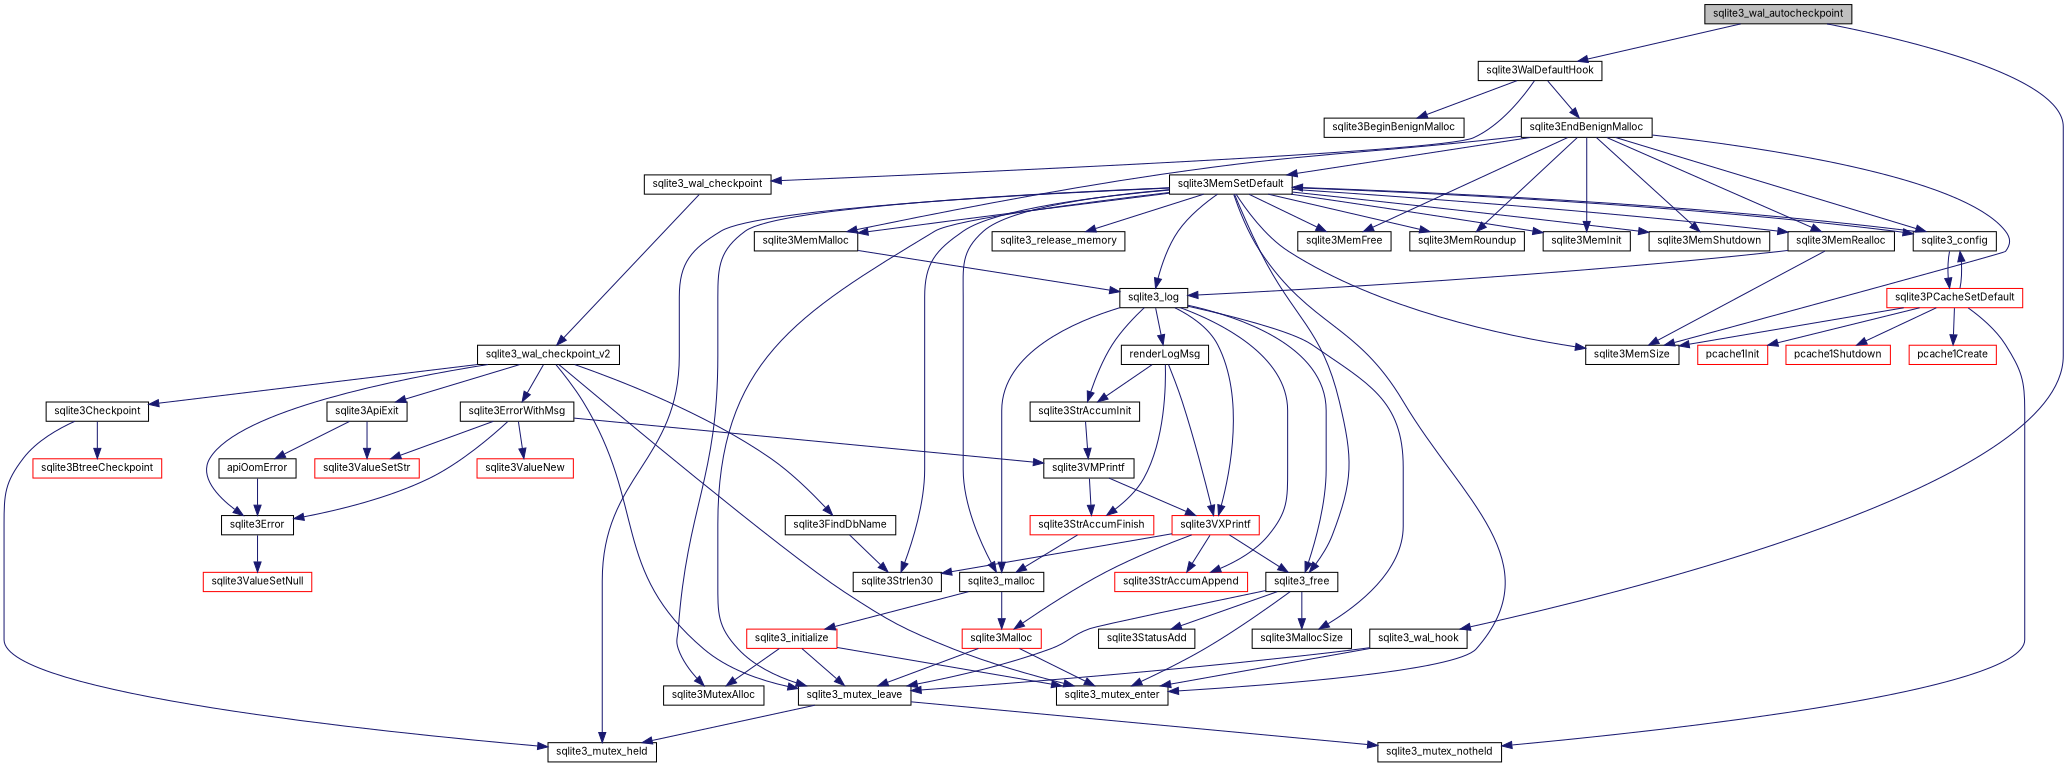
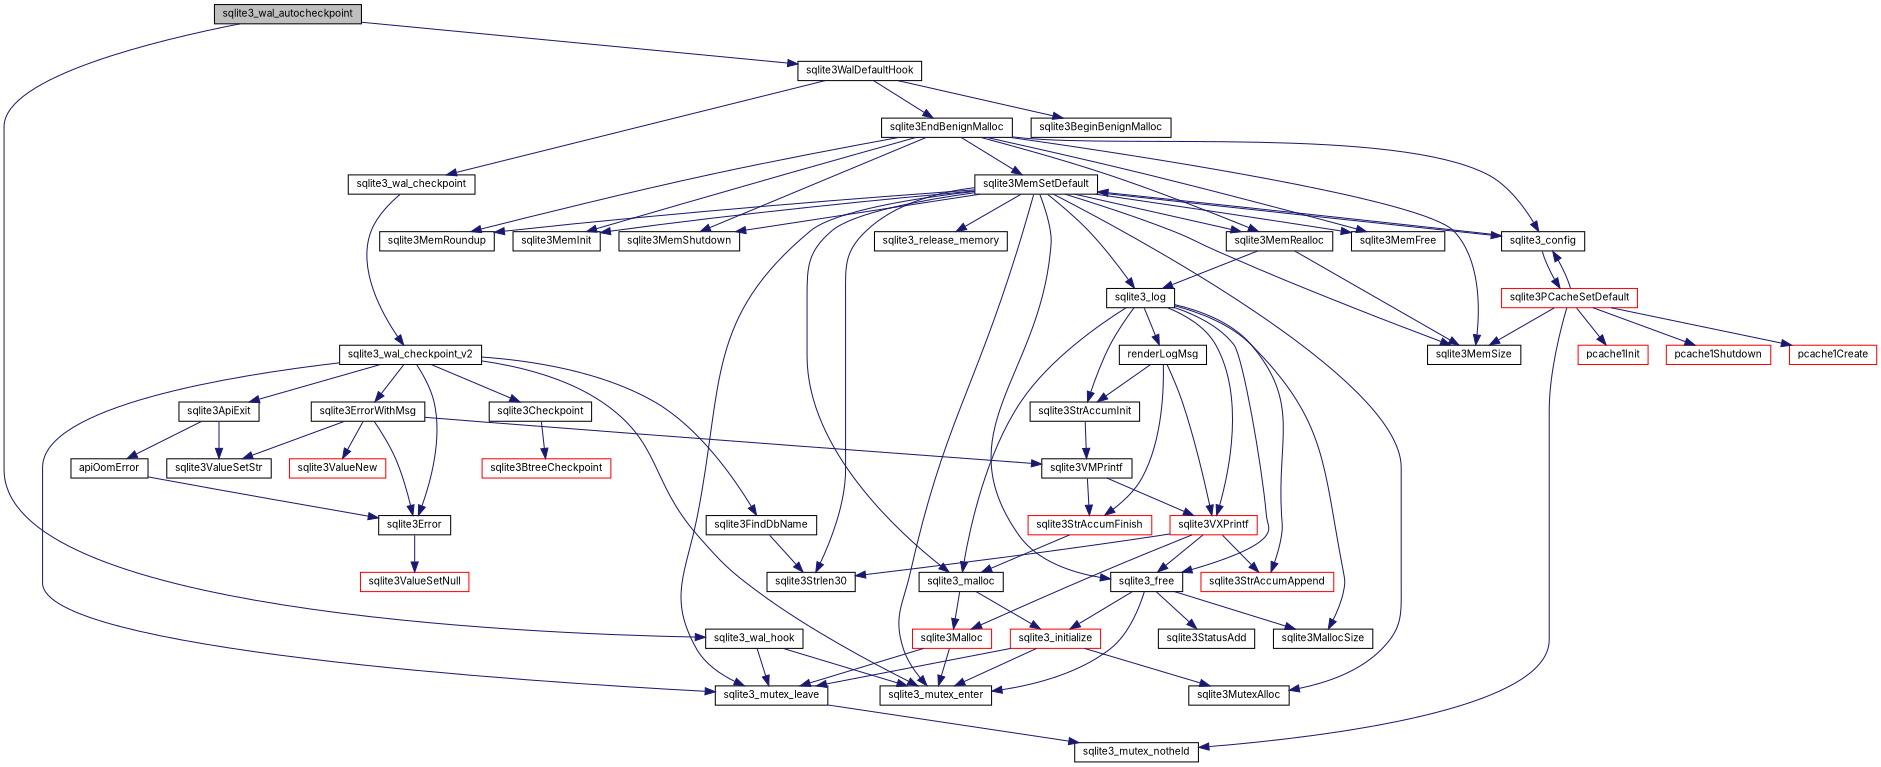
(806, 241) -> none
(367, 468) -> (219, 468)
(1089, 629) -> (1106, 608)
(602, 752) -> none
